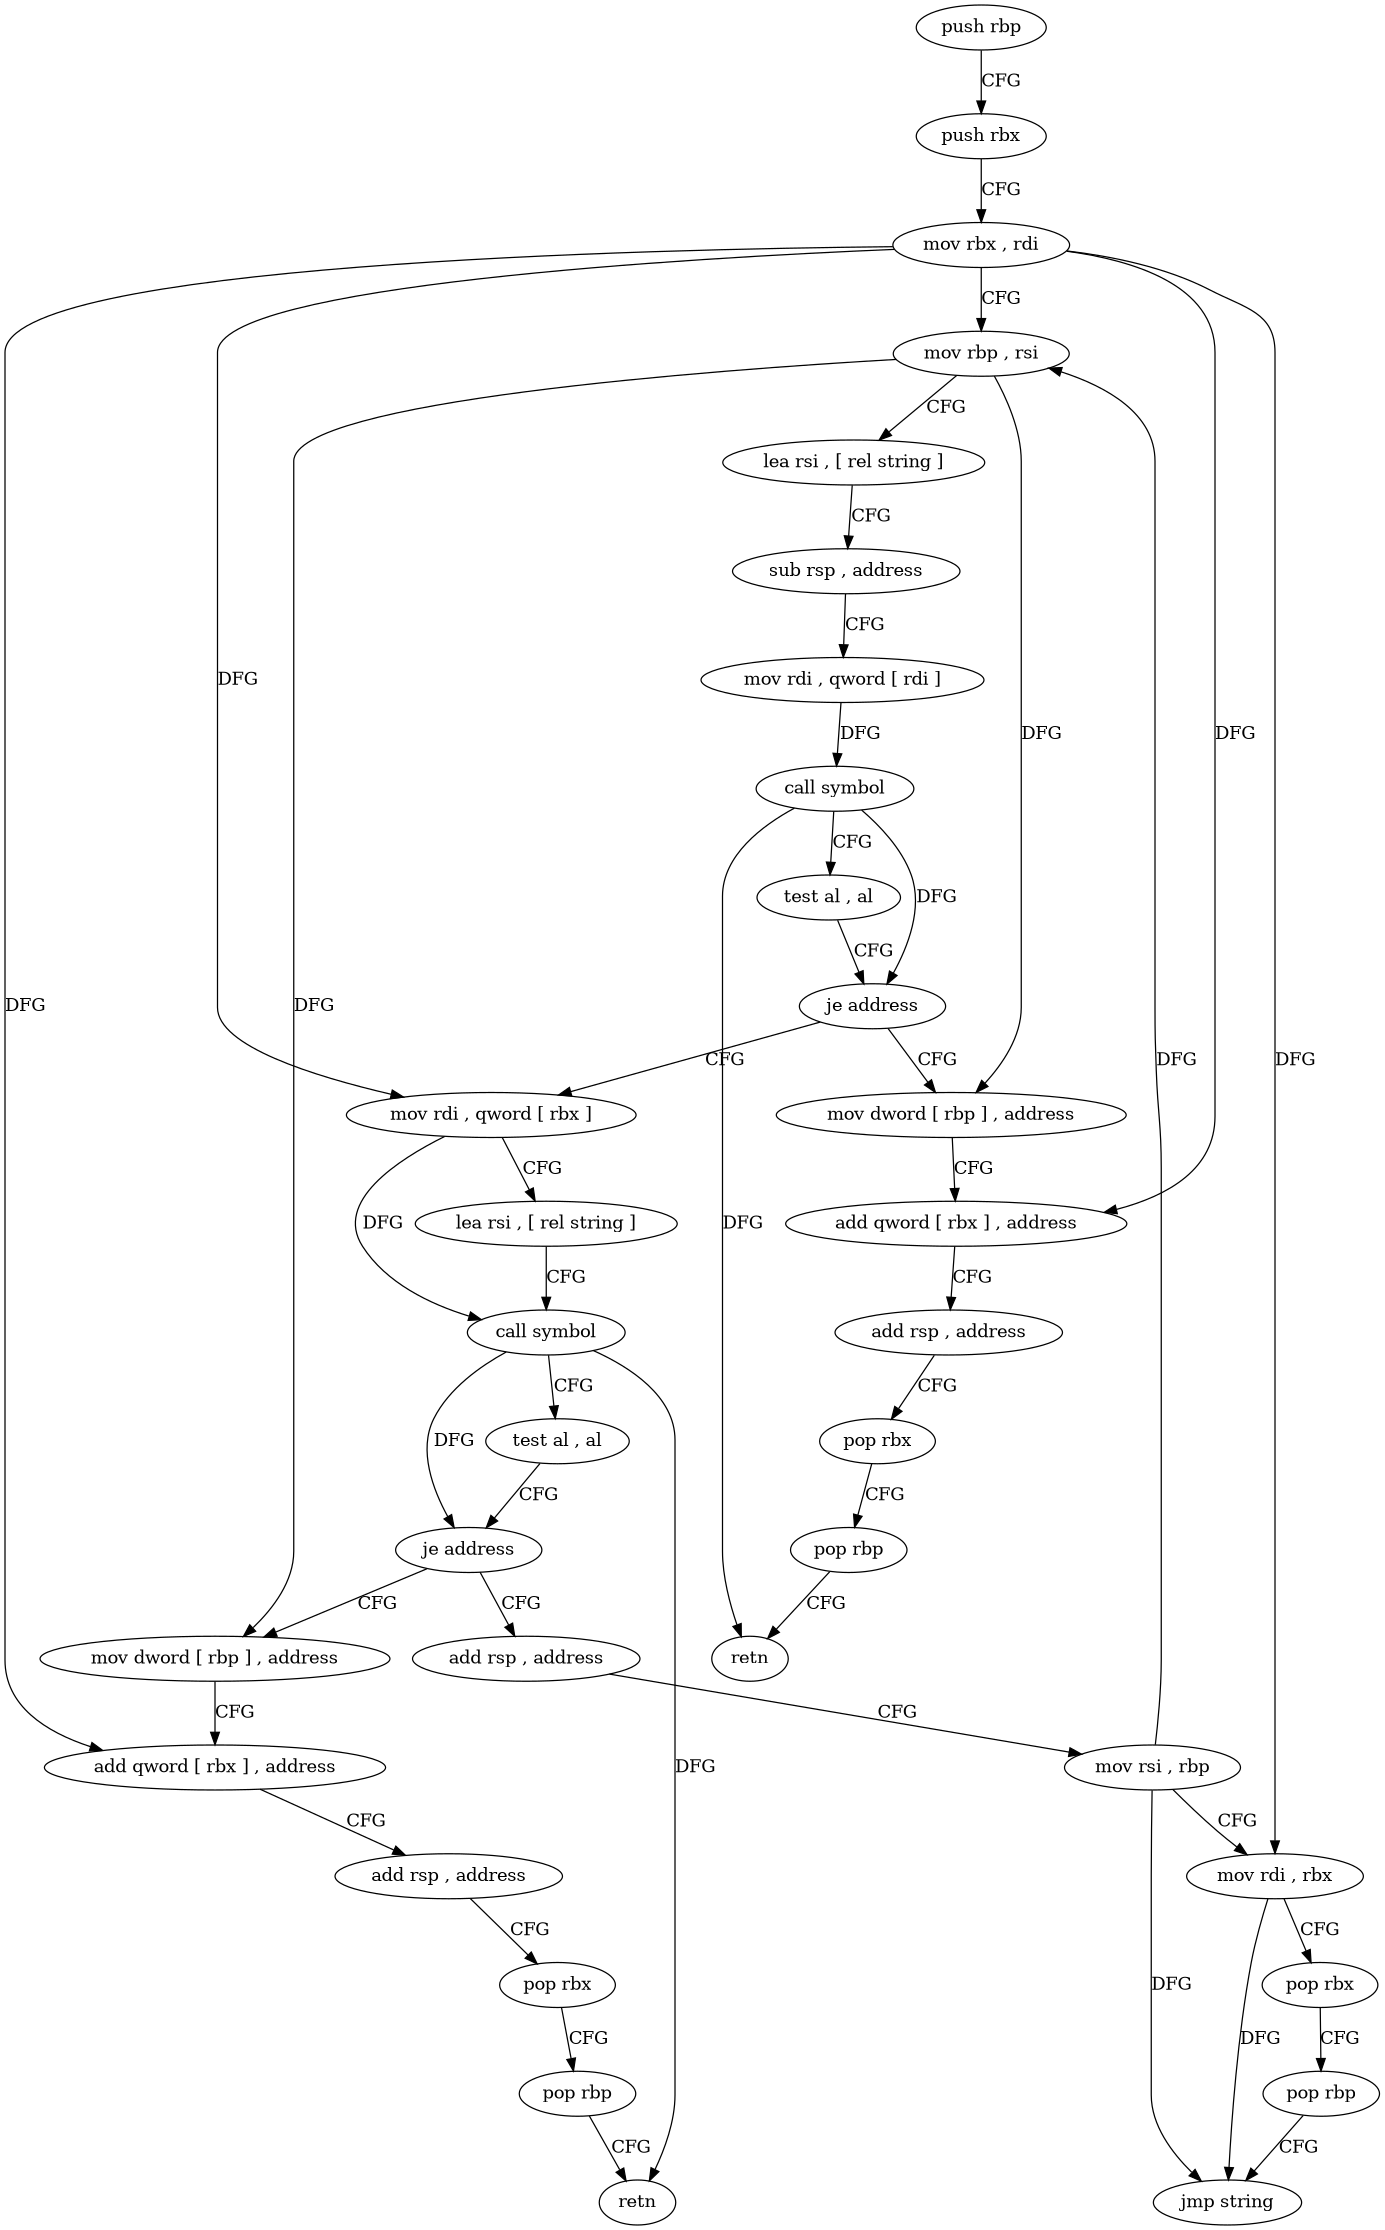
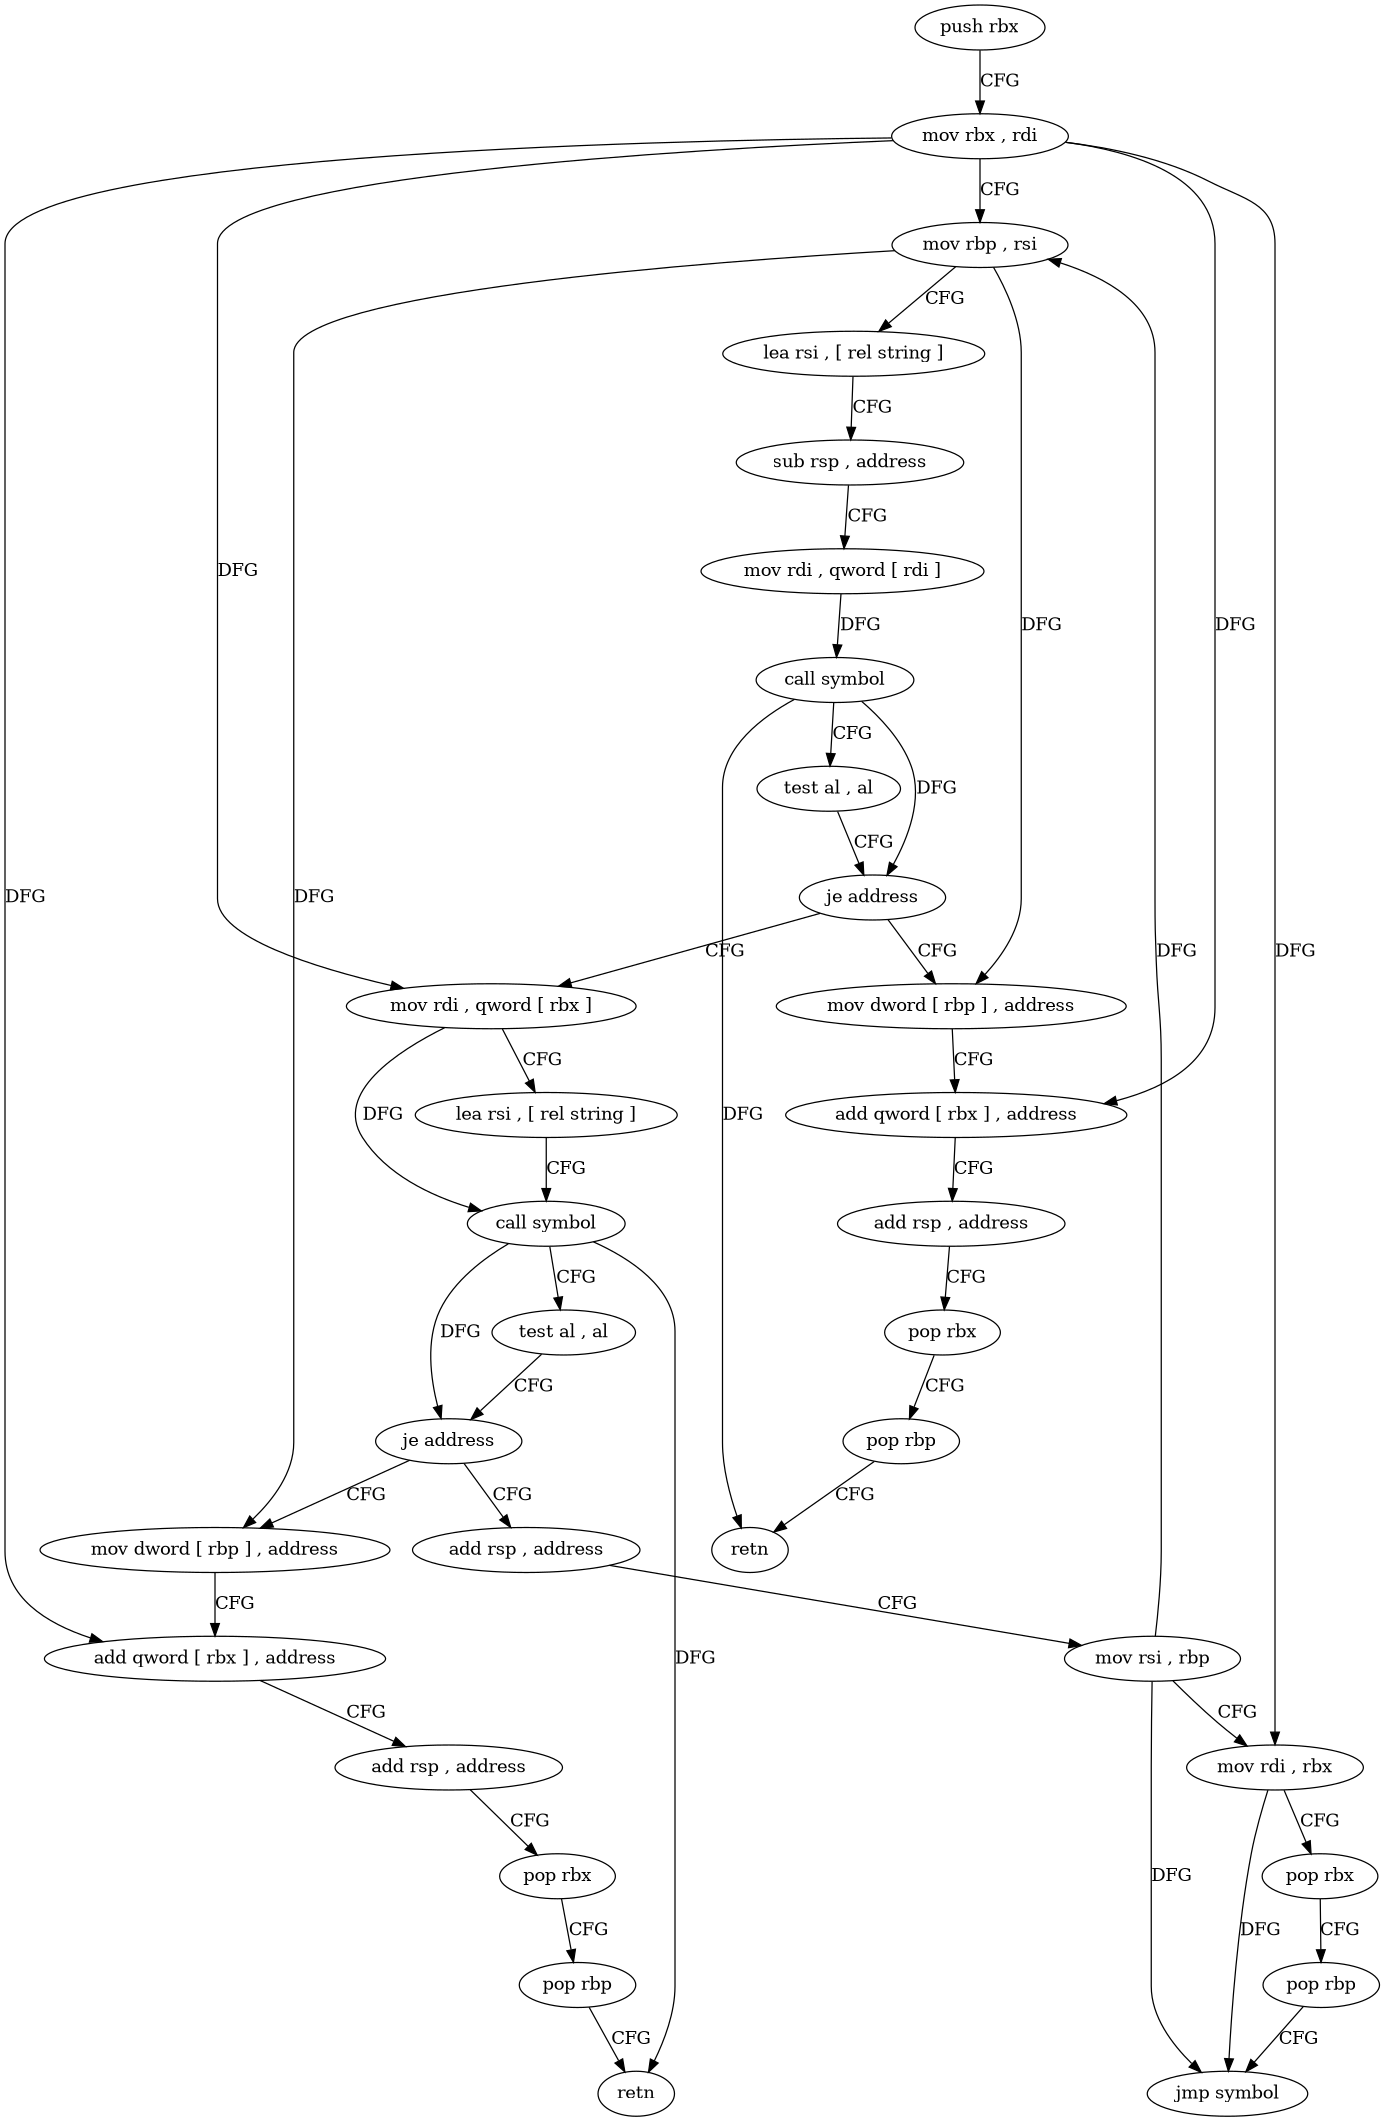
(981, 28) -> none
(1228, 2202) -> (1228, 2094)
